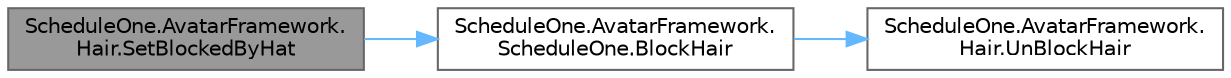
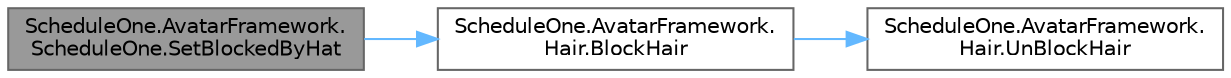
(186, 39) -> (186, 39)
(616, 39) -> (616, 39)
